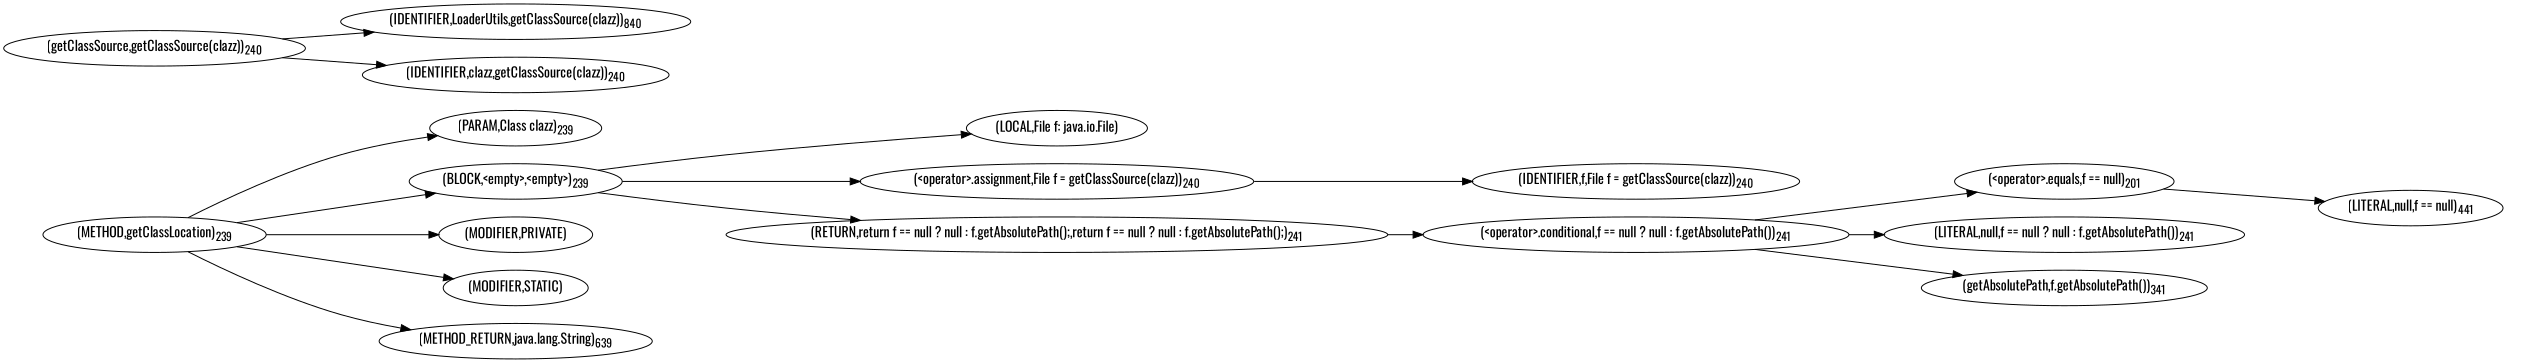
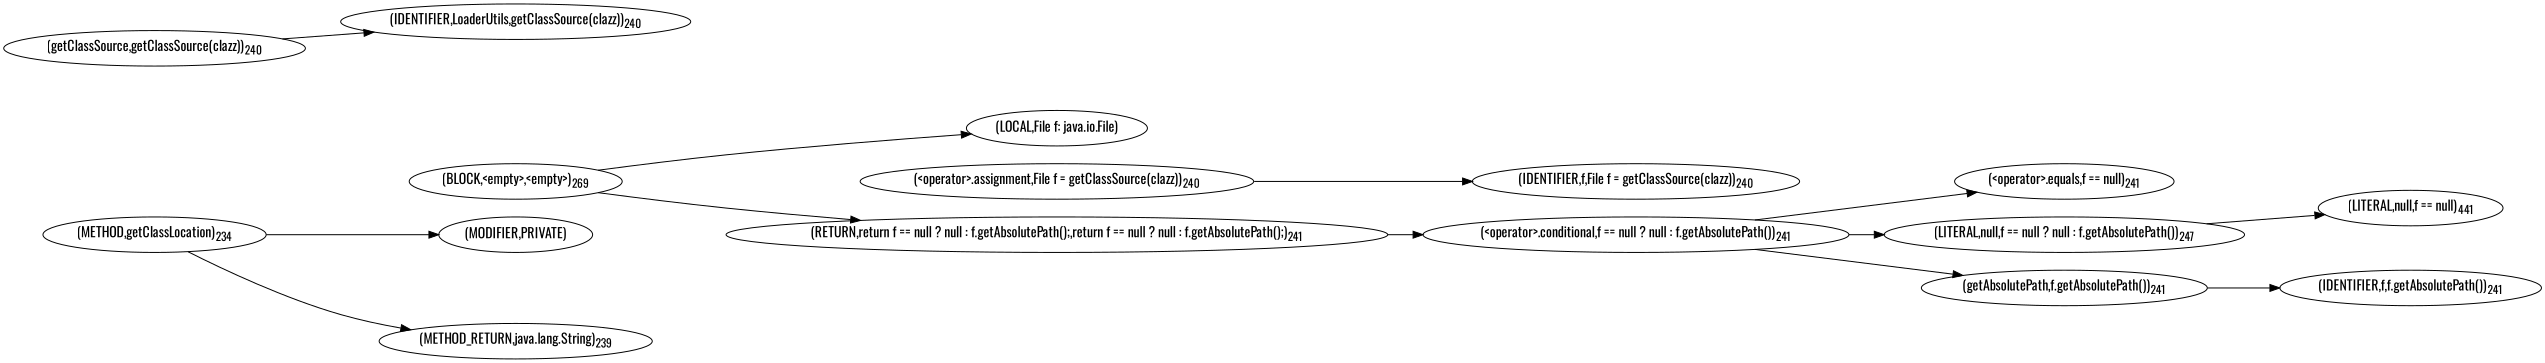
(633, 20) -> (633, 20)
(516, 75) -> none
(516, 128) -> none
(581, 180) -> (581, 180)
(2133, 180) -> (2133, 180)
(736, 181) -> none
(2239, 195) -> (2261, 220)
(331, 209) -> none
(224, 233) -> (224, 233)
(2187, 233) -> (2187, 233)
(2158, 286) -> (2158, 286)
(516, 288) -> none
none -> (2411, 288)
(604, 340) -> (604, 340)
